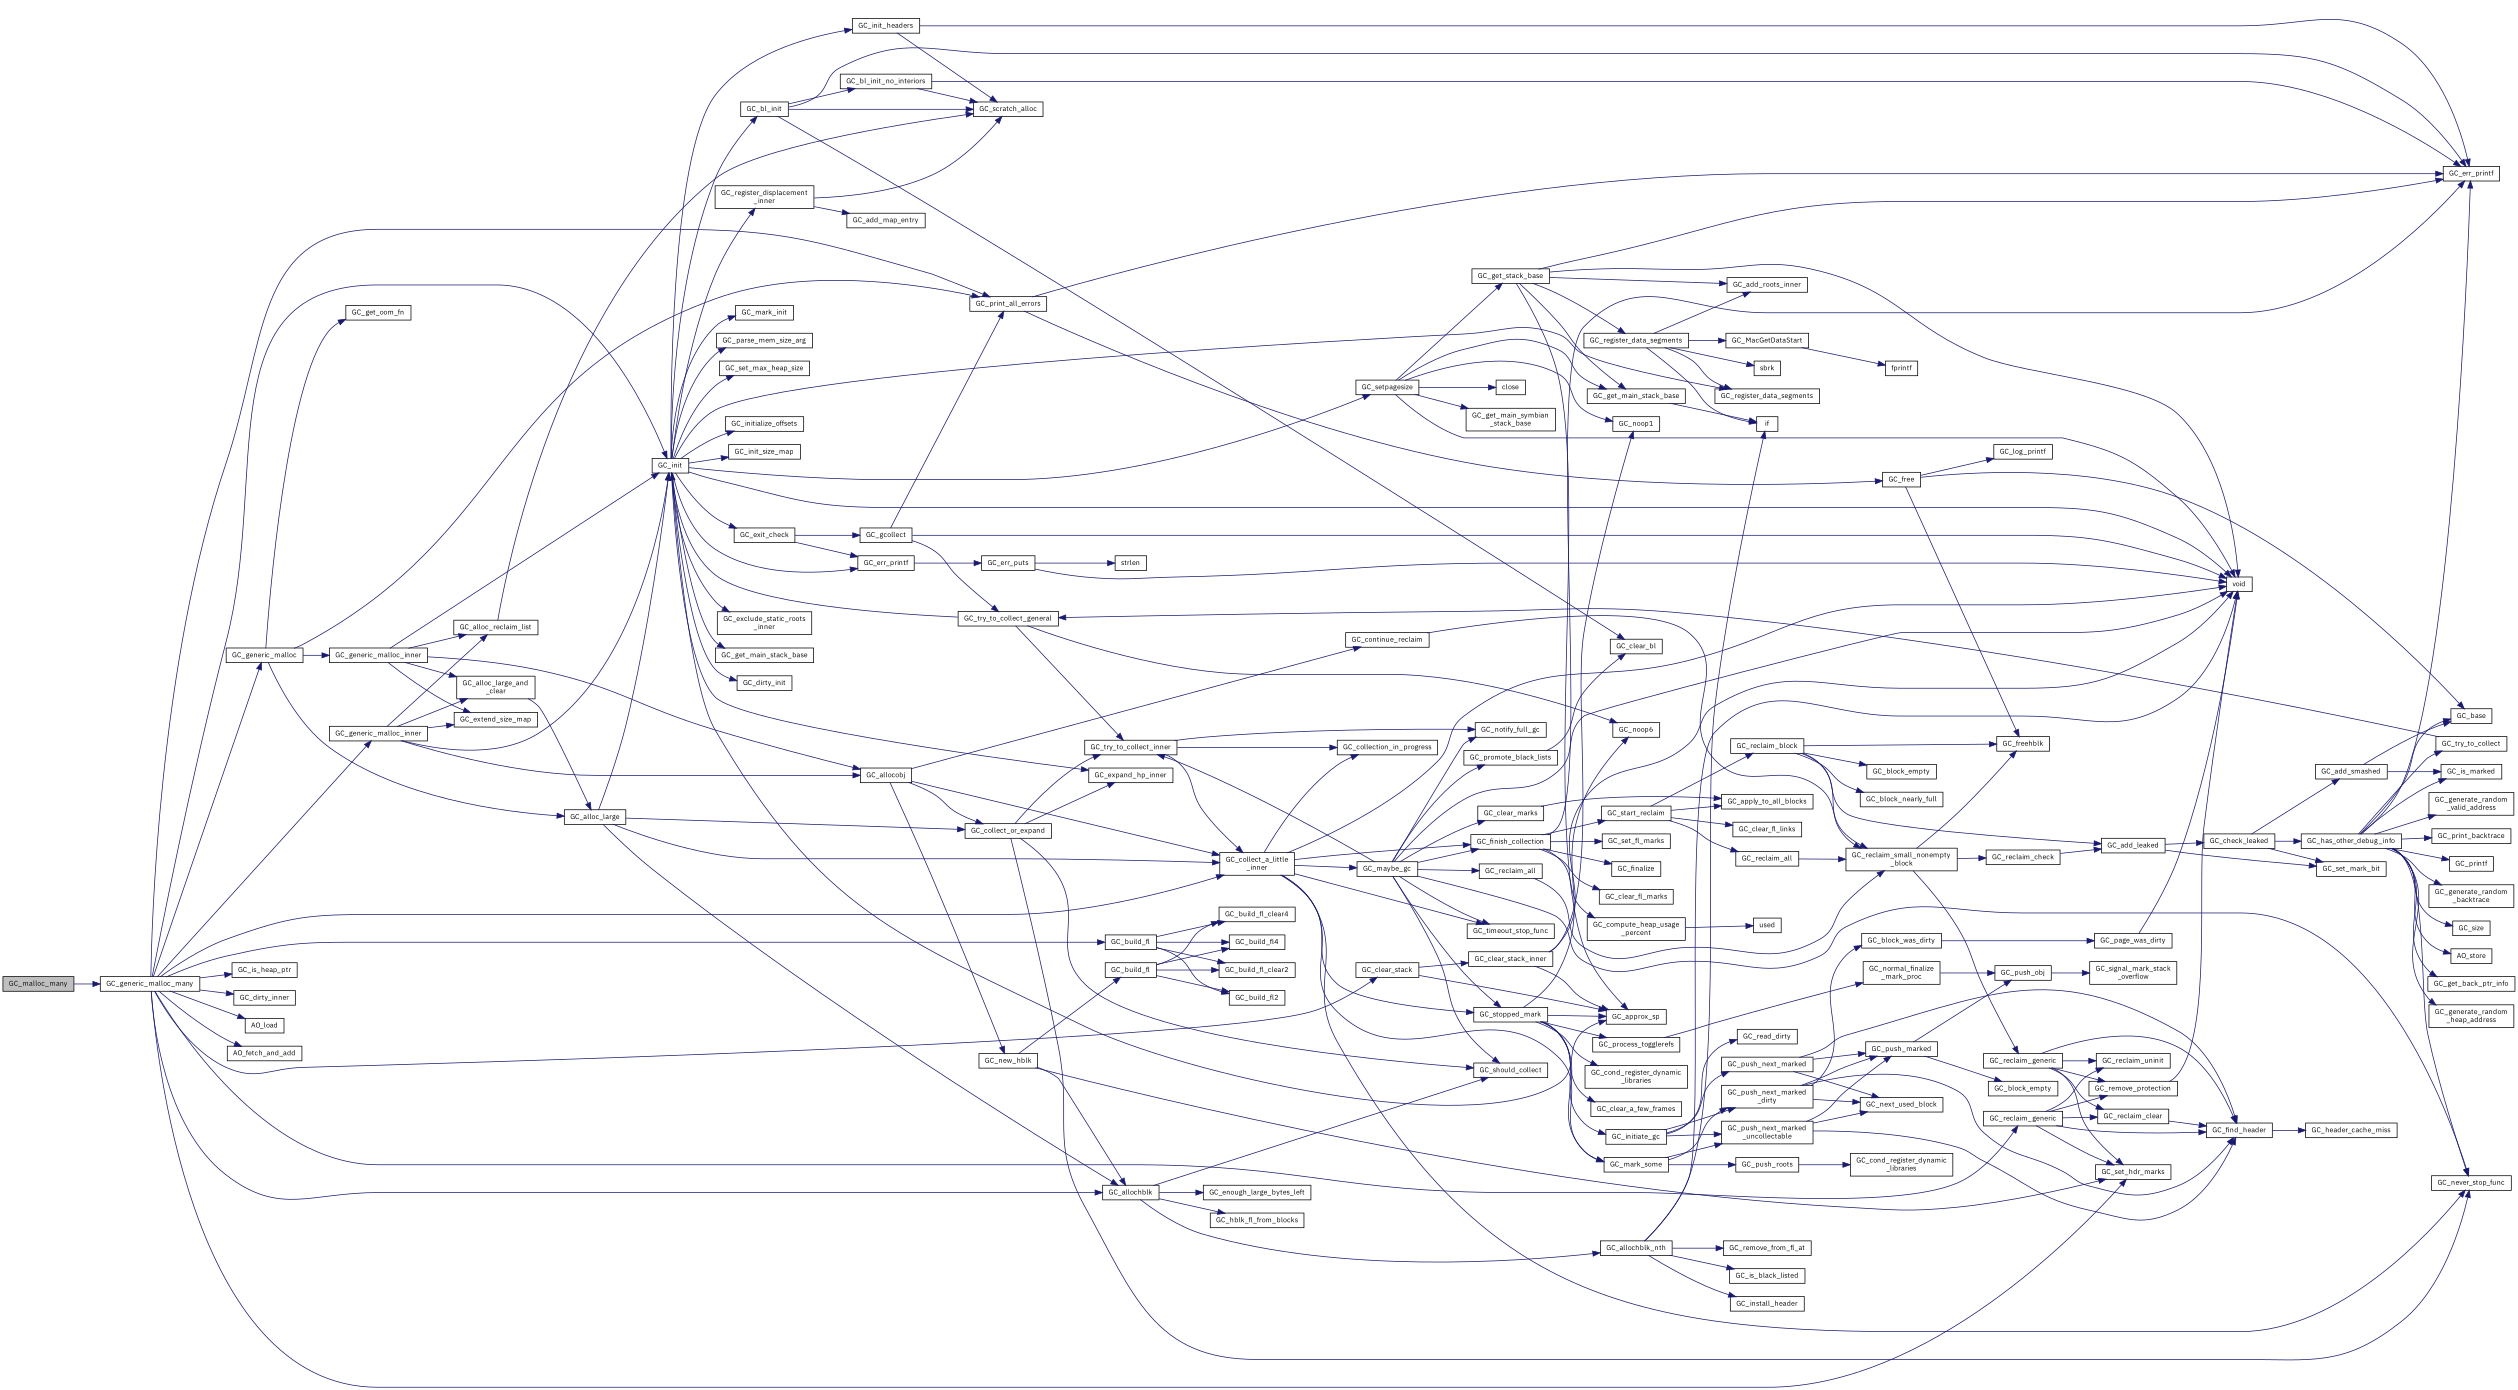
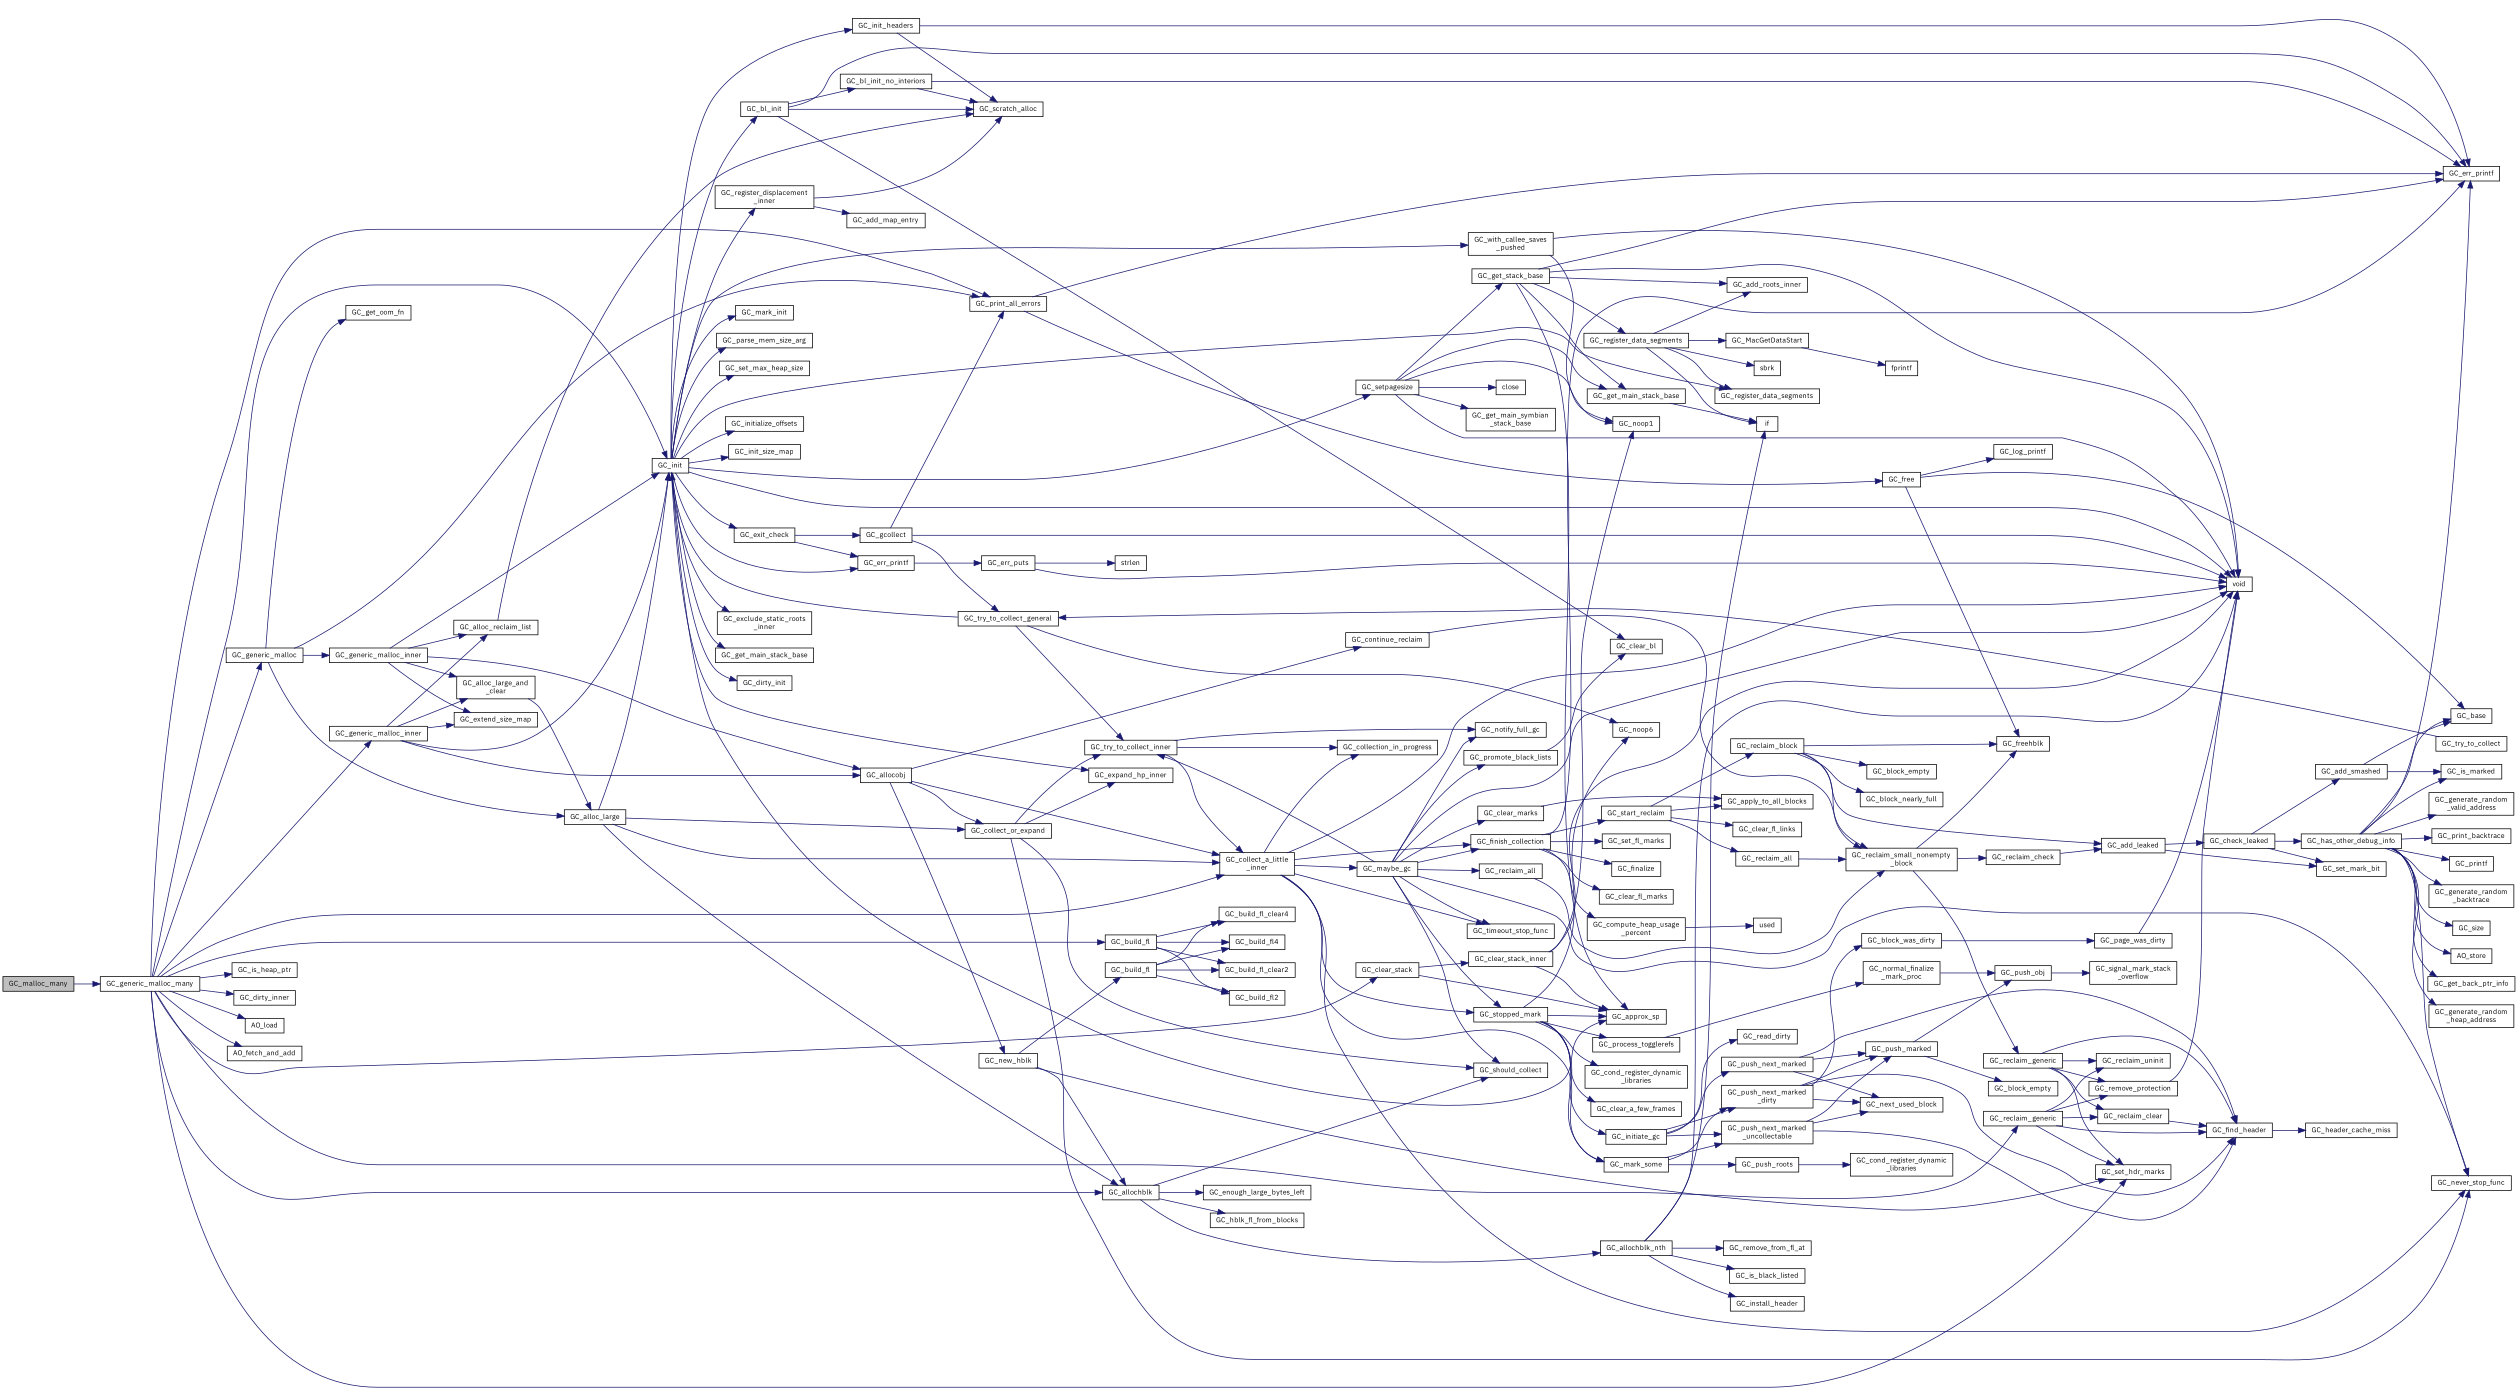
none -> (1511, 244)
(2396, 792) -> none
